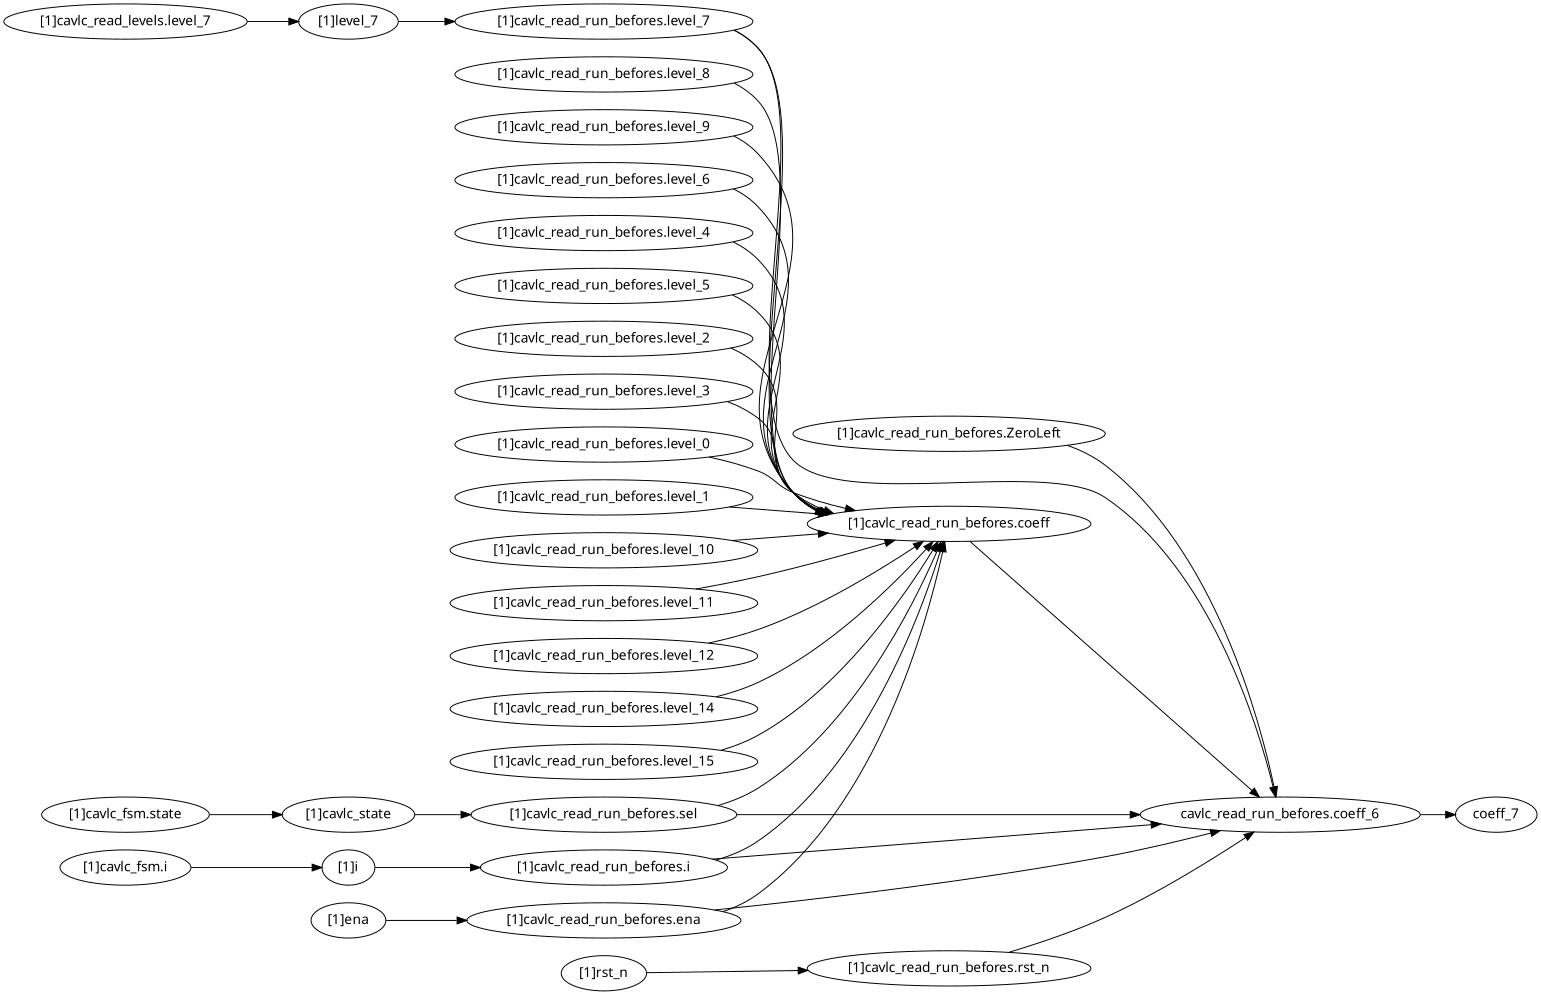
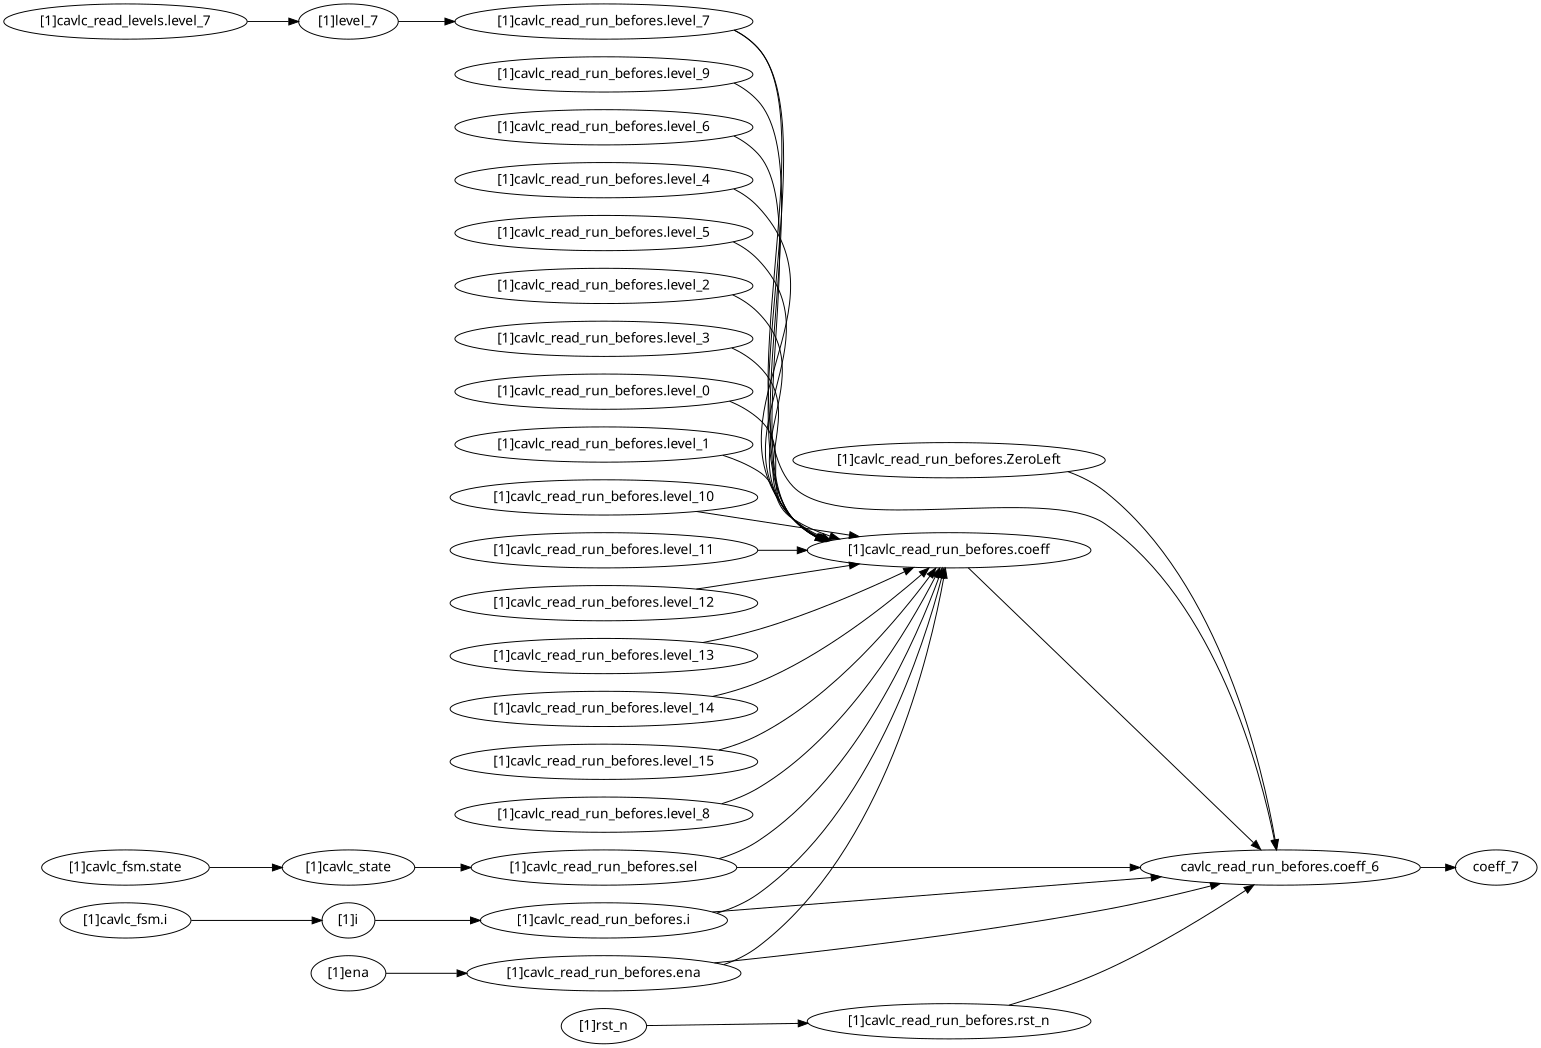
none -> (604, 656)
